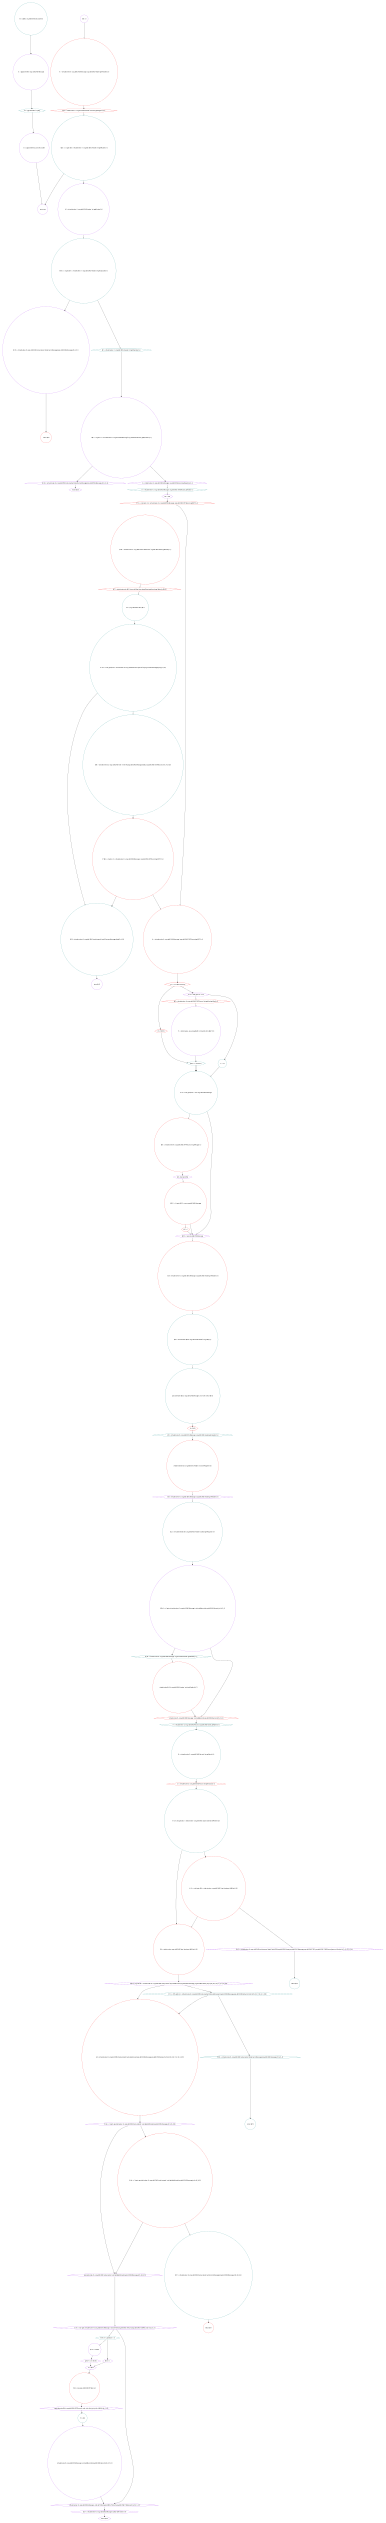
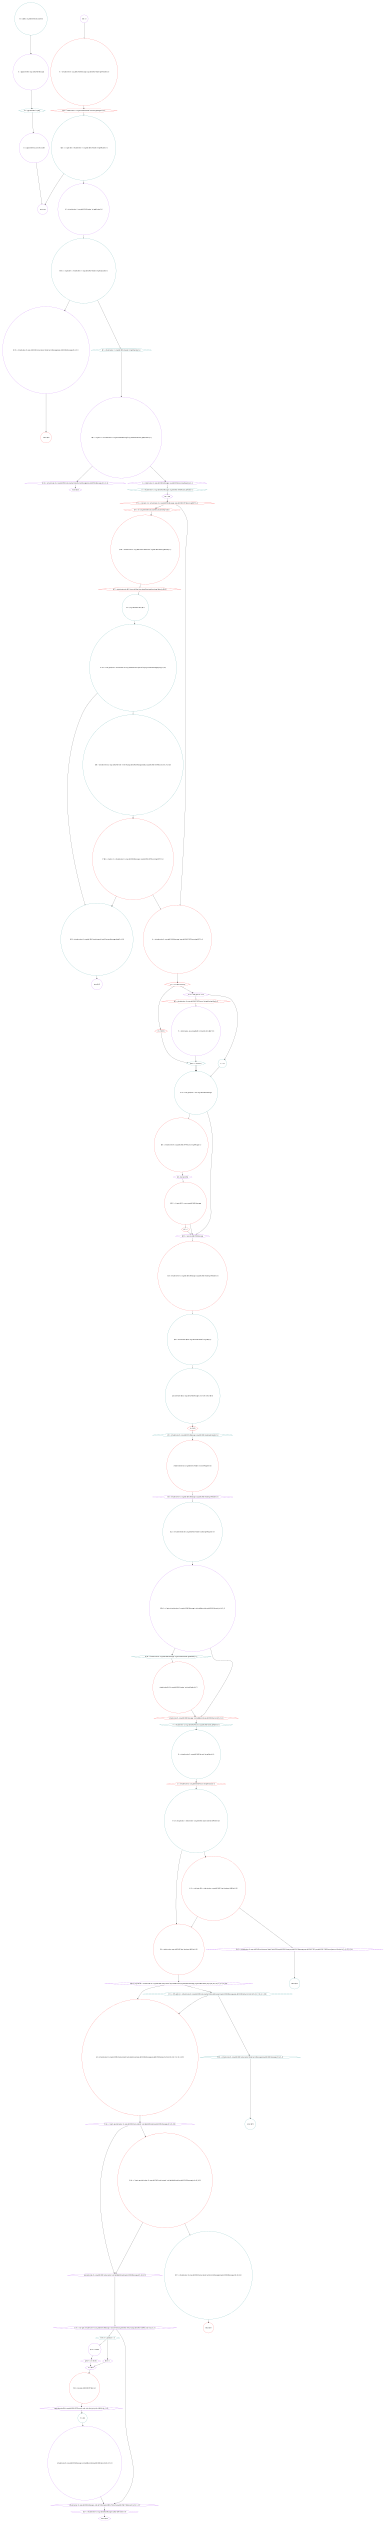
none -> (152, 510)
